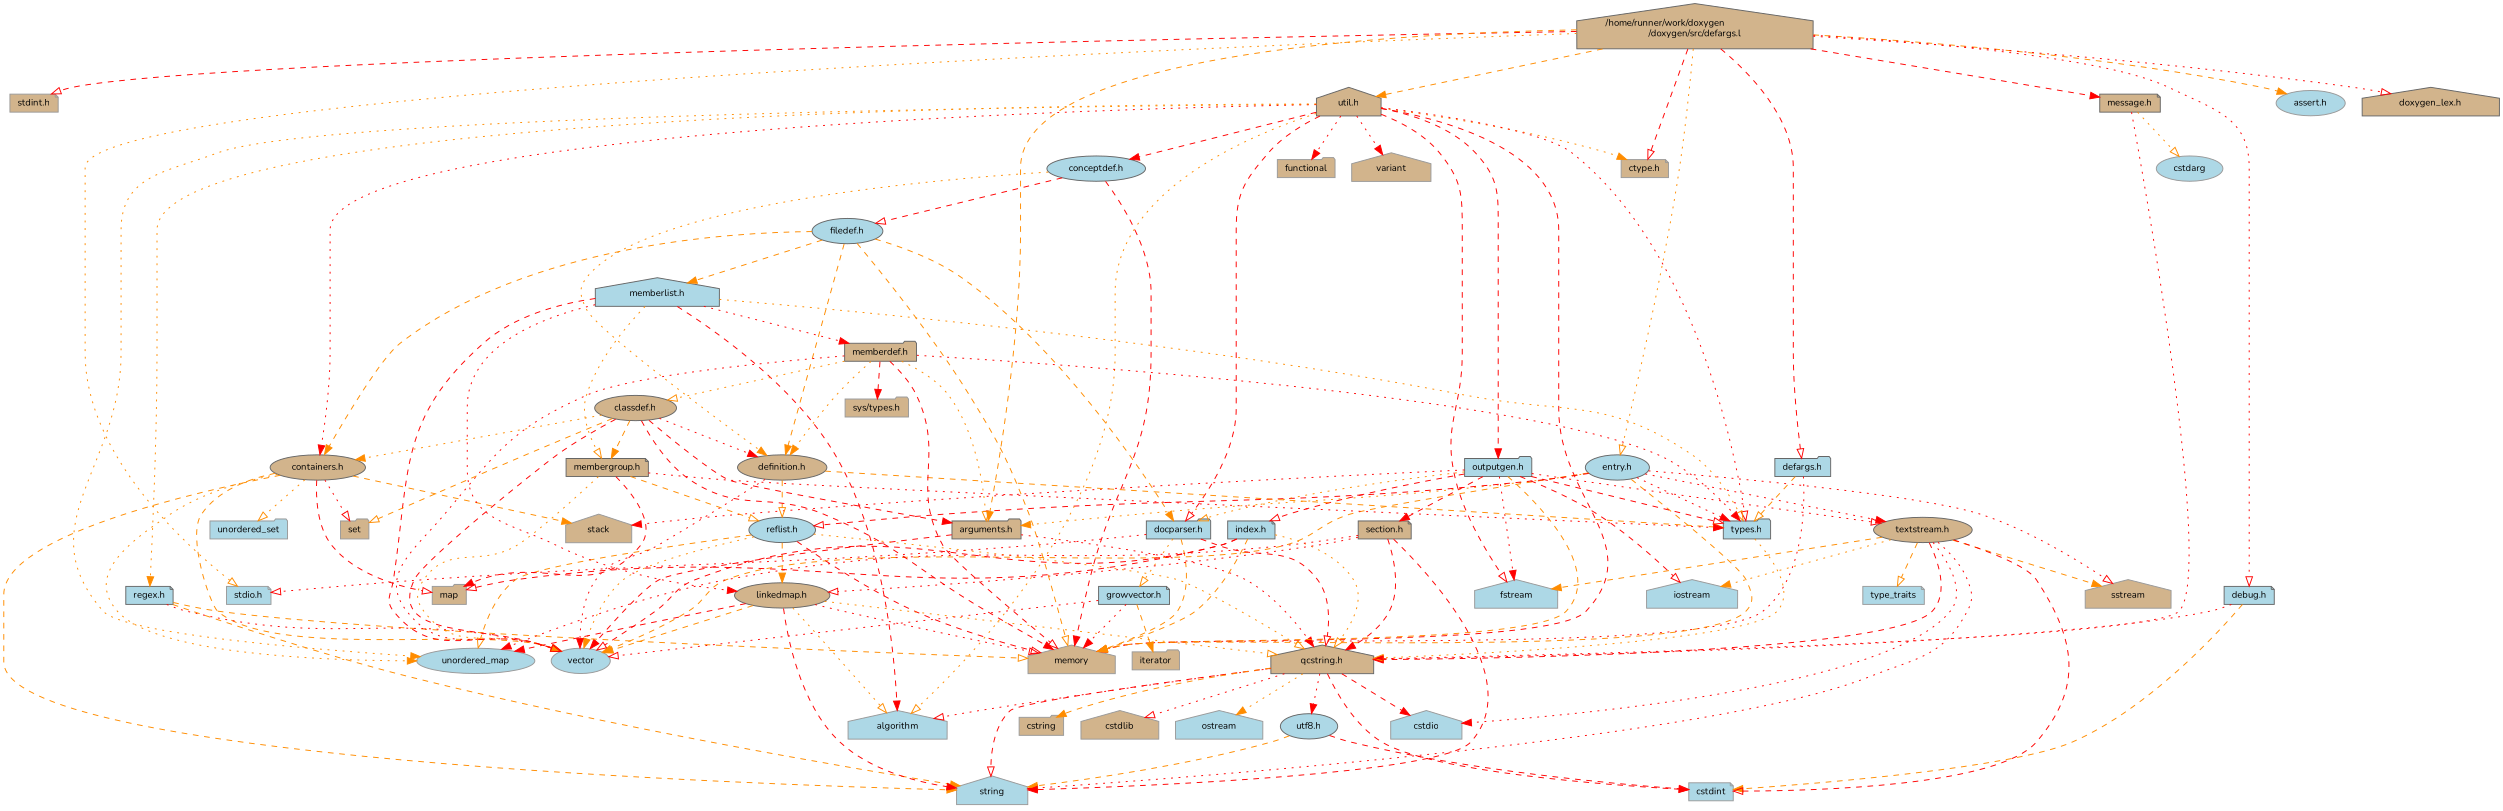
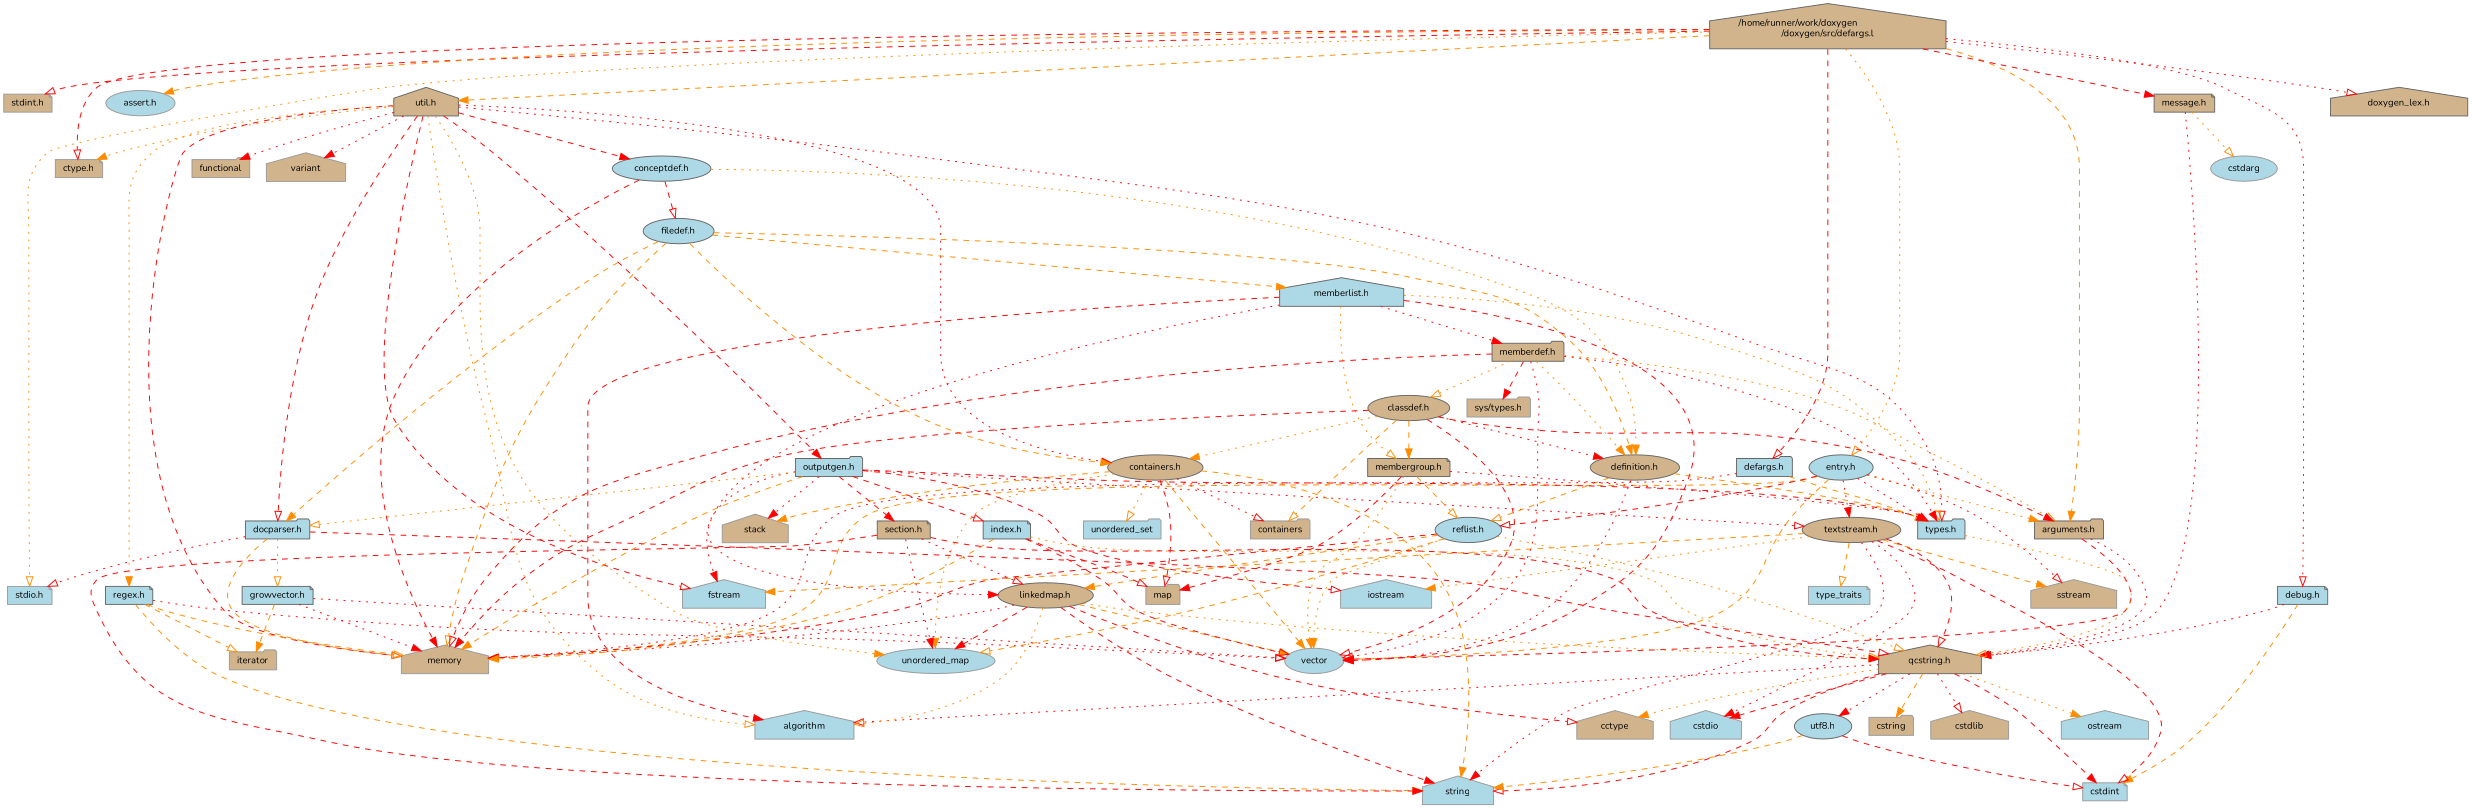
(355, 530) -> (1280, 530)
none -> (187, 626)
none -> (1615, 726)
